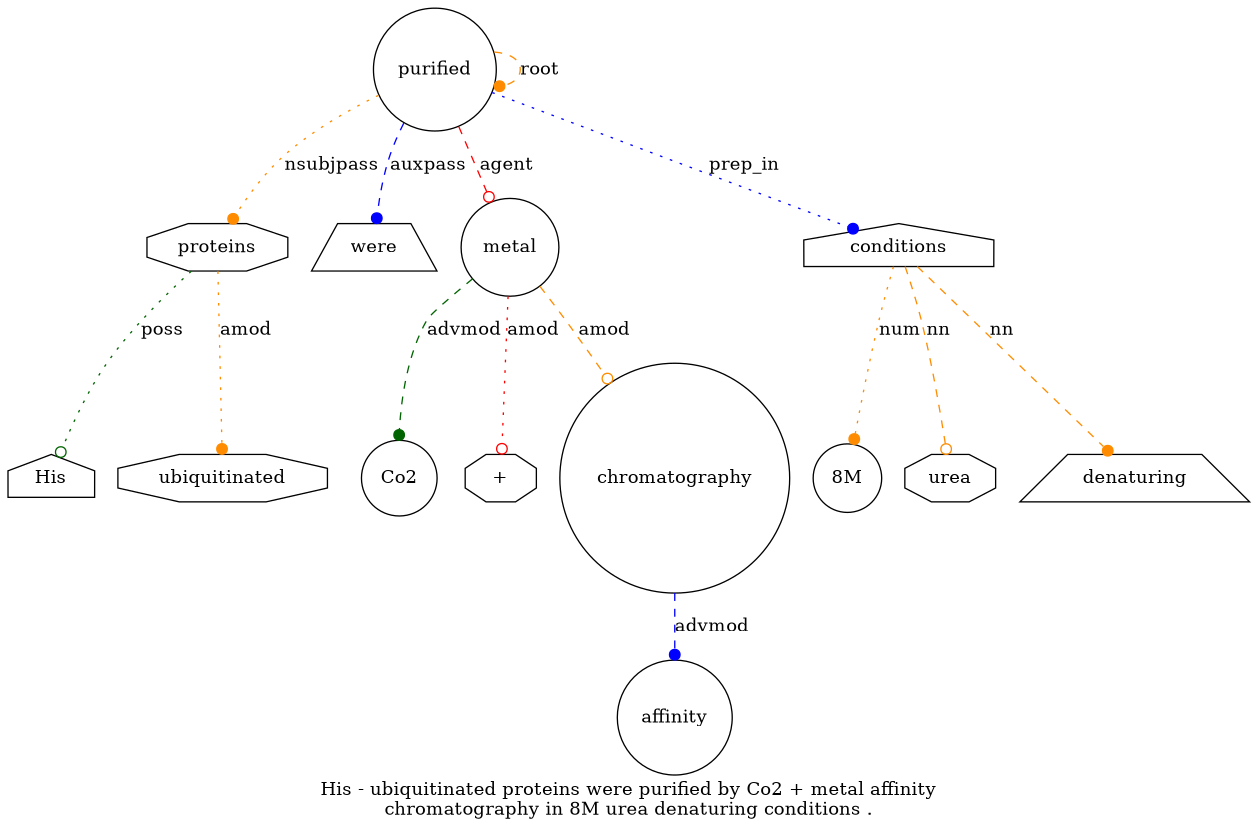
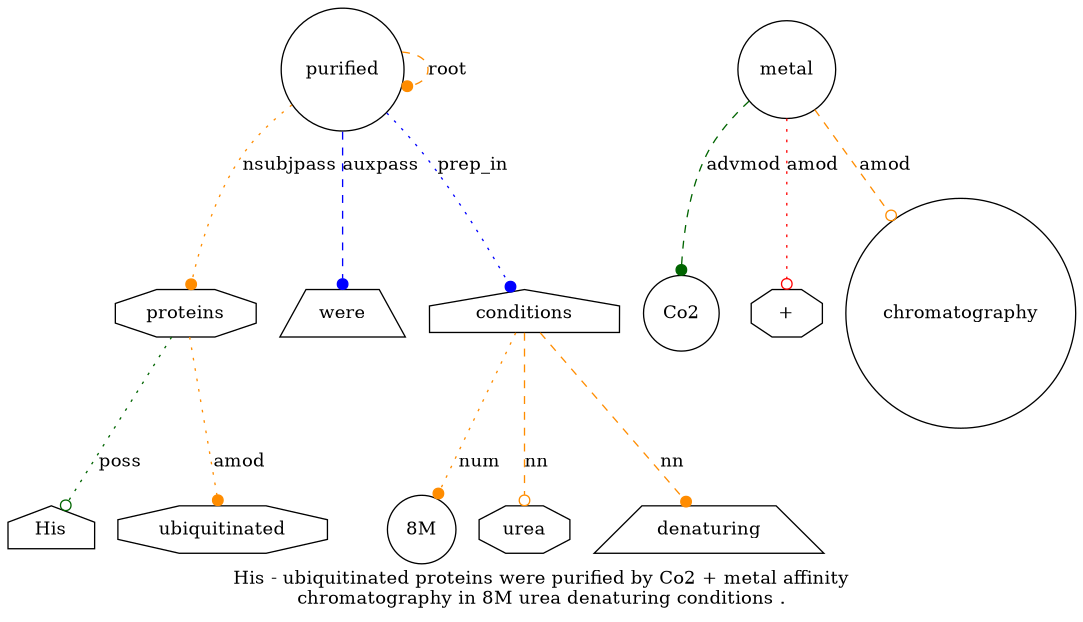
(473, 159) -> none
(675, 718) -> none
